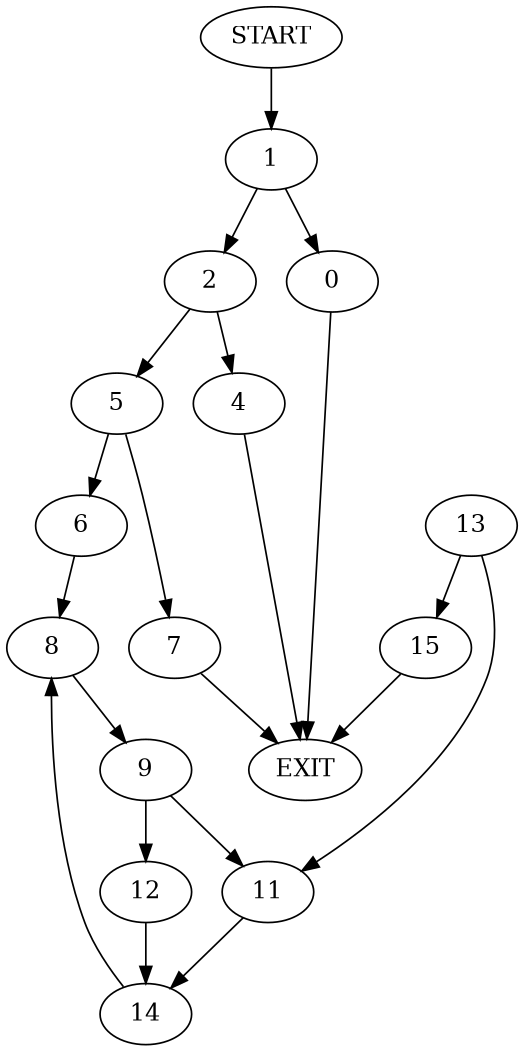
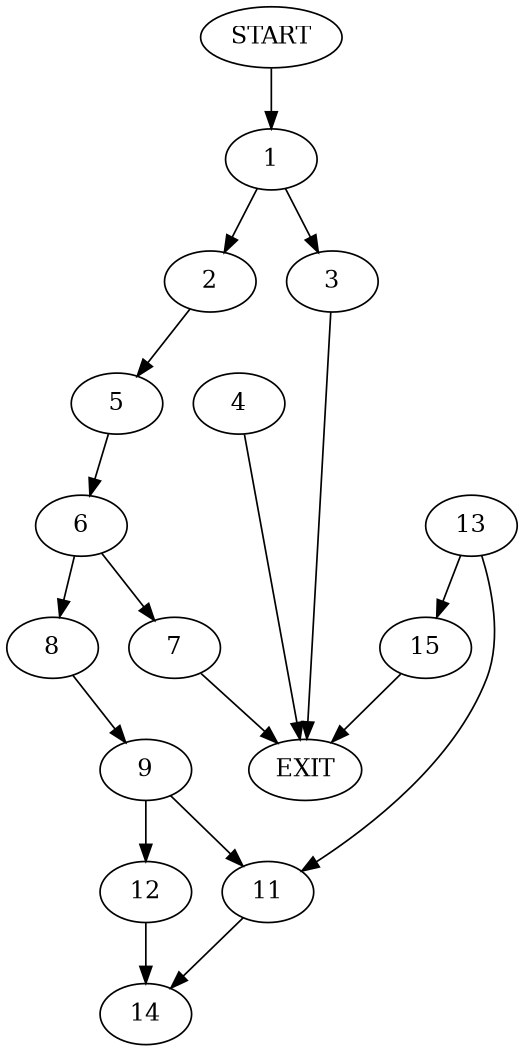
(332, 282) -> (332, 282)
(223, 334) -> none
(148, 517) -> (123, 580)
(65, 848) -> none
